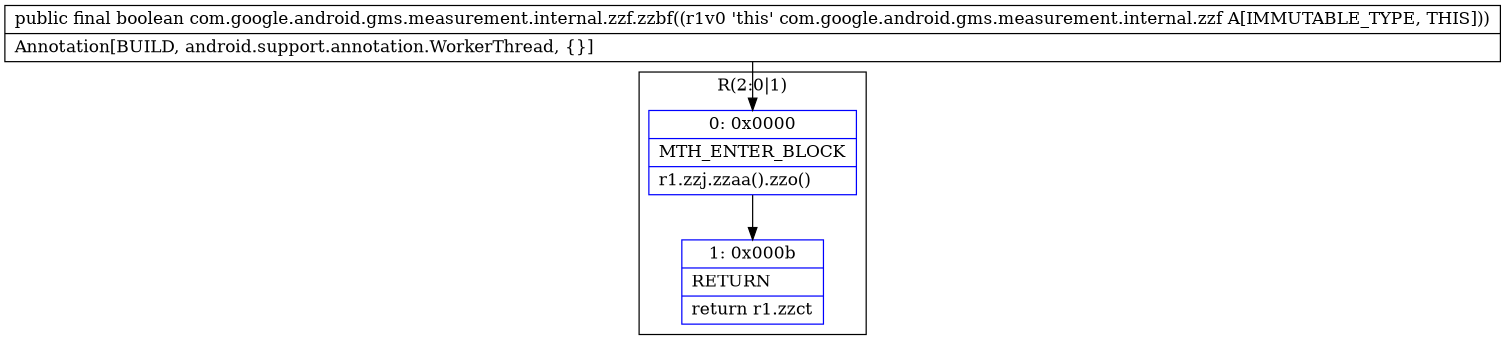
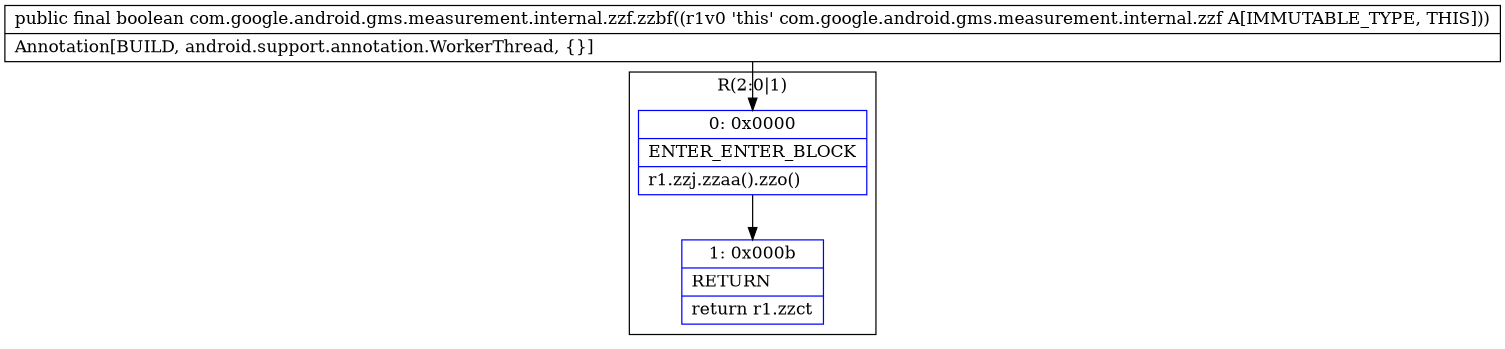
(753, 152) -> (753, 152)
